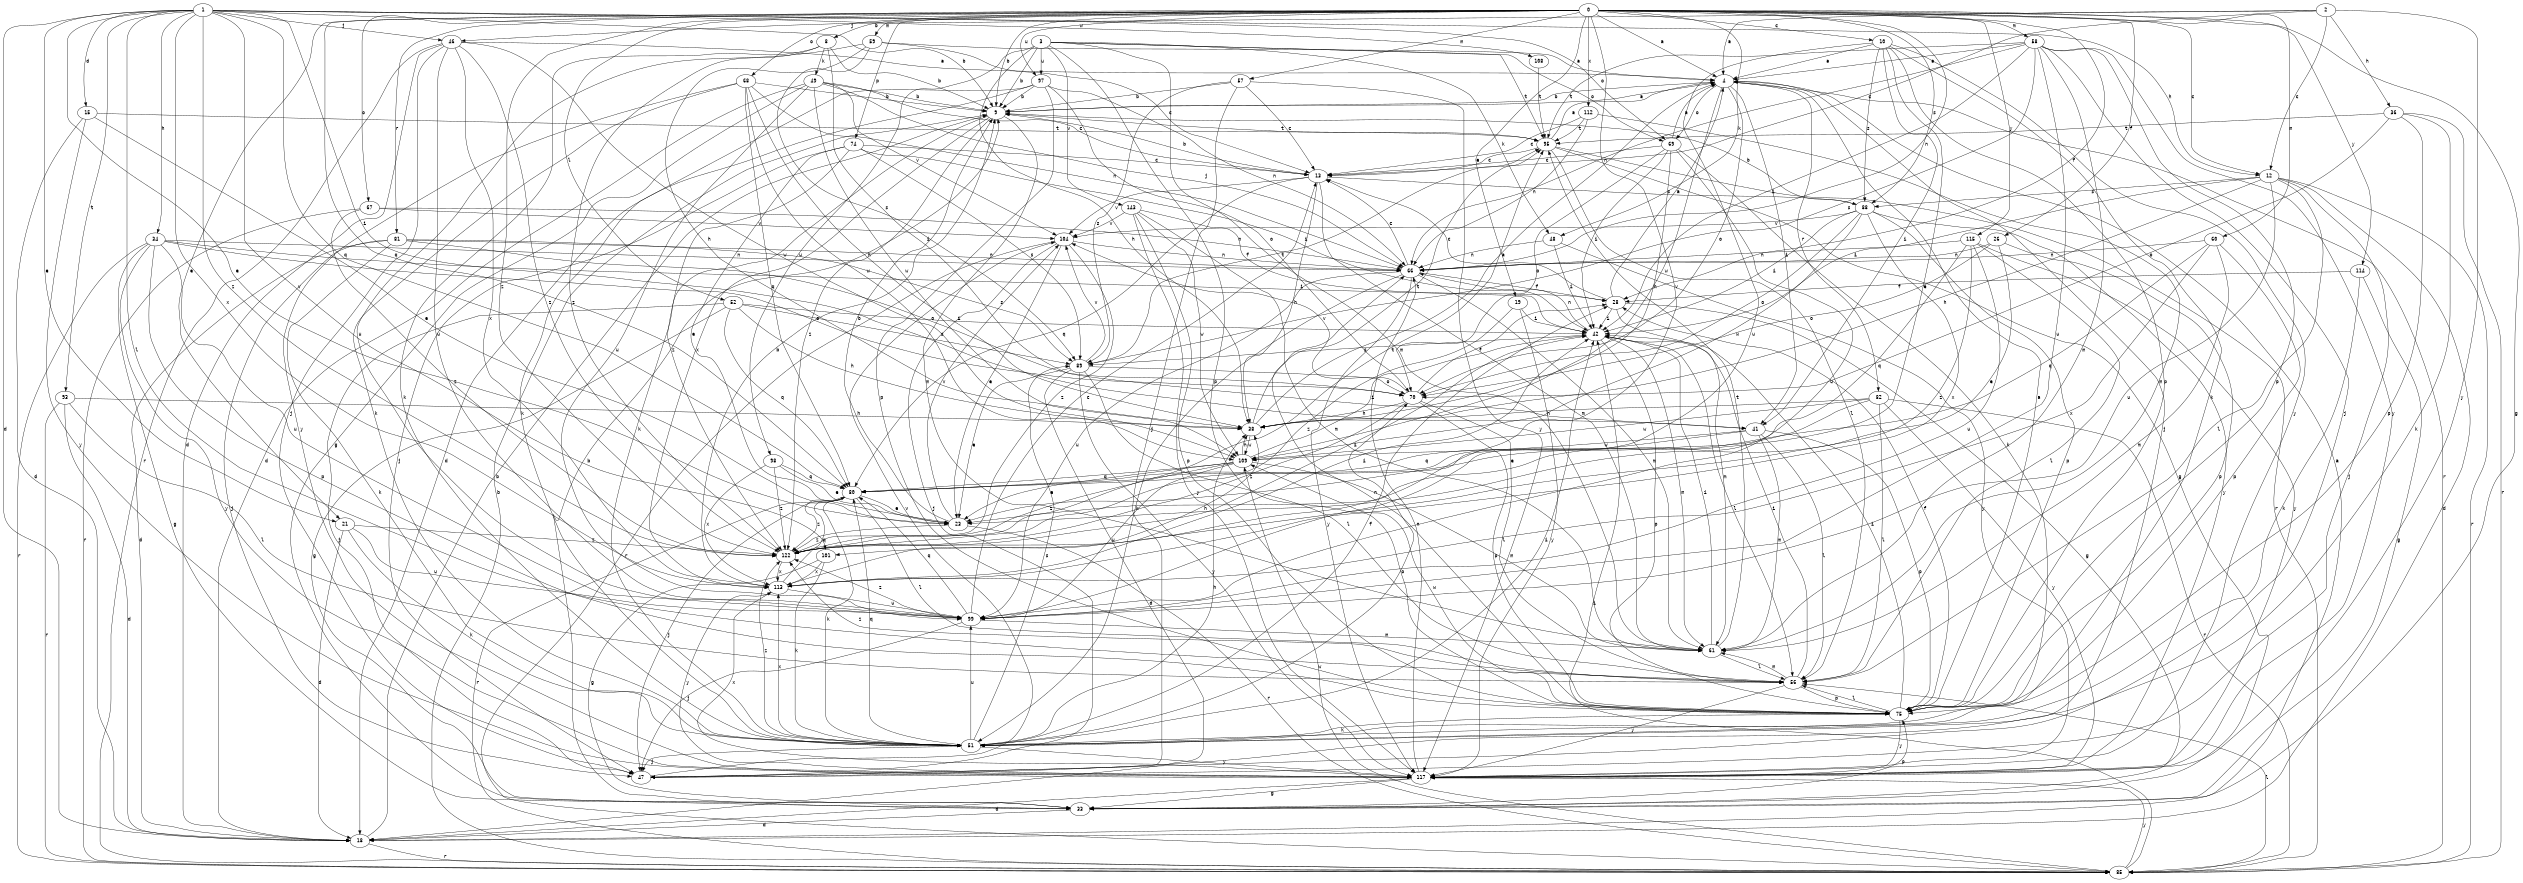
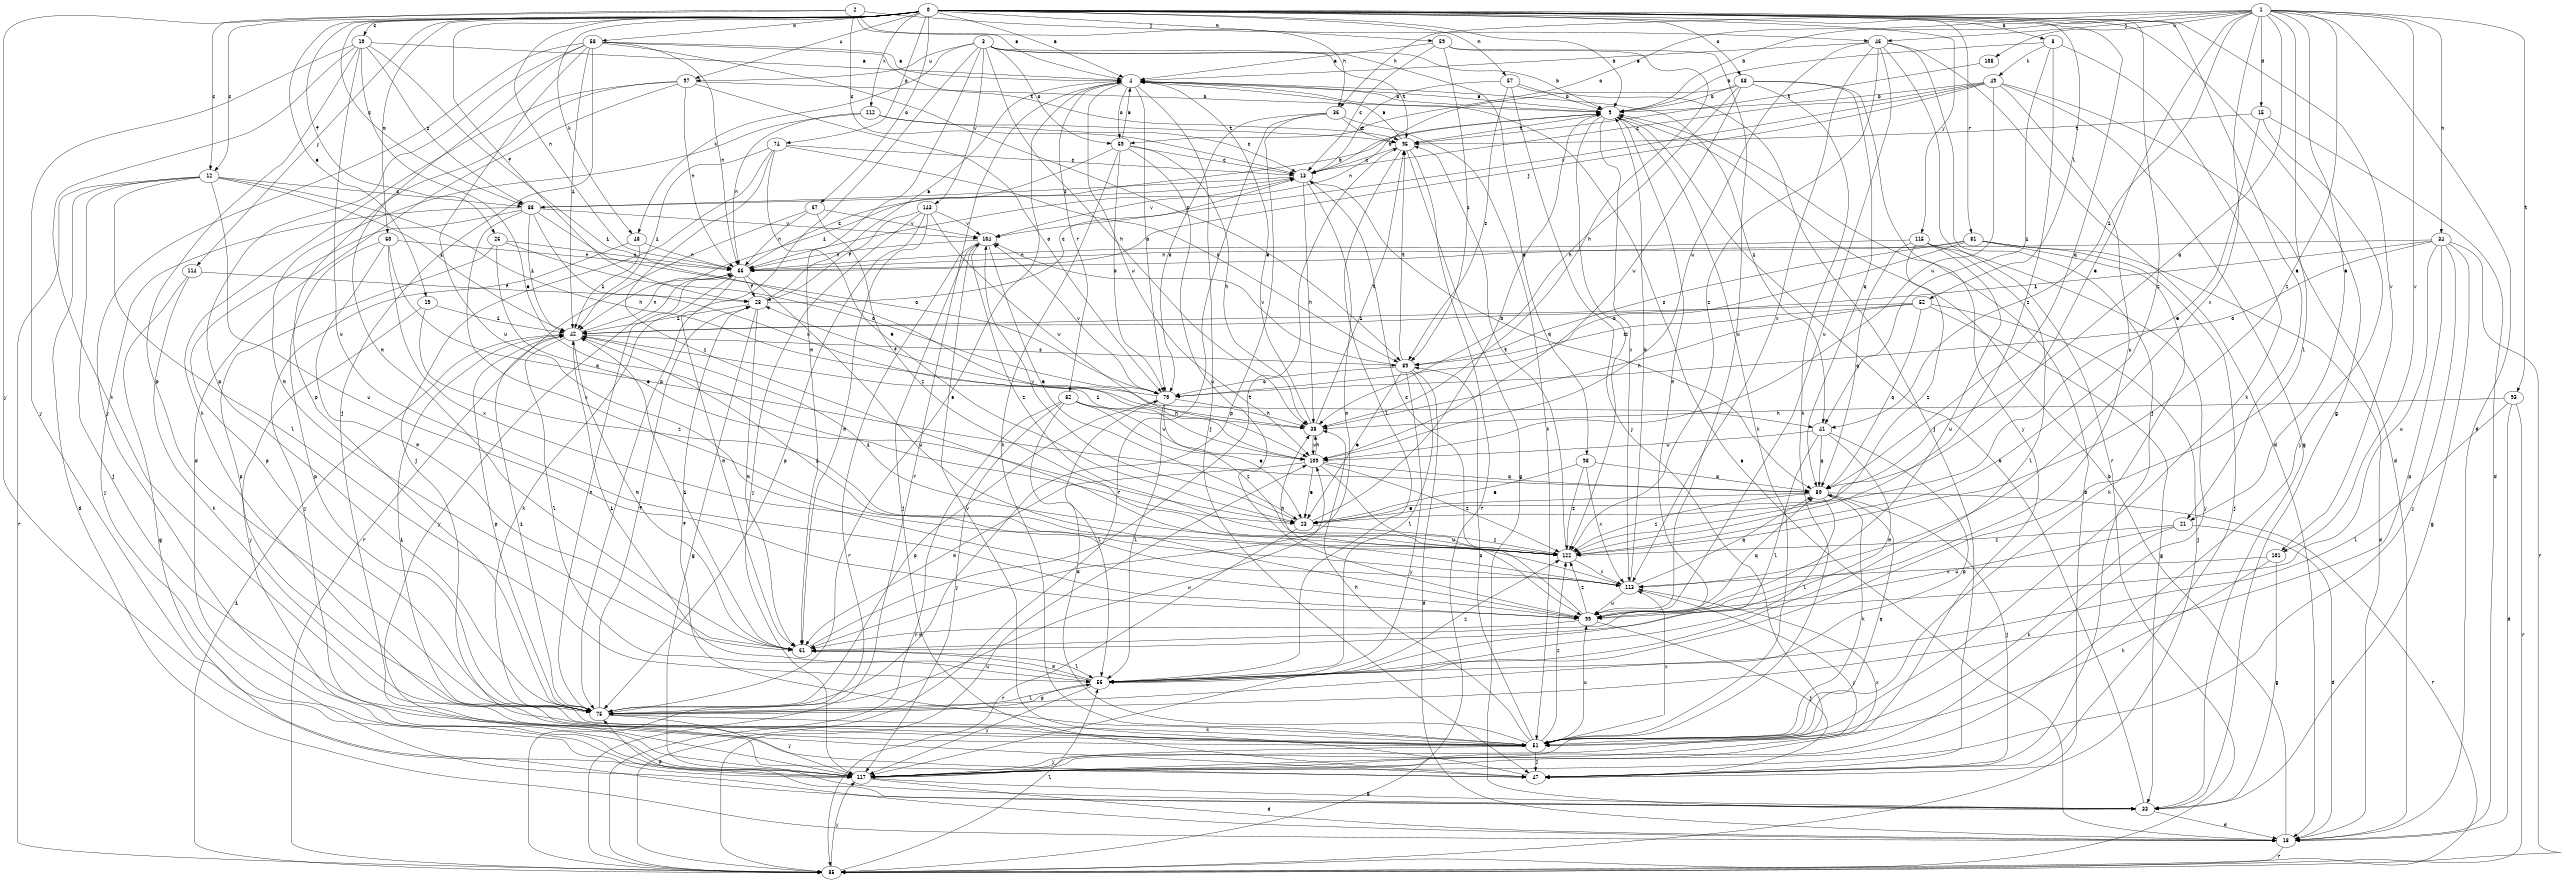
(1267, 23) -> (1784, 19)
(1412, 517) -> none
